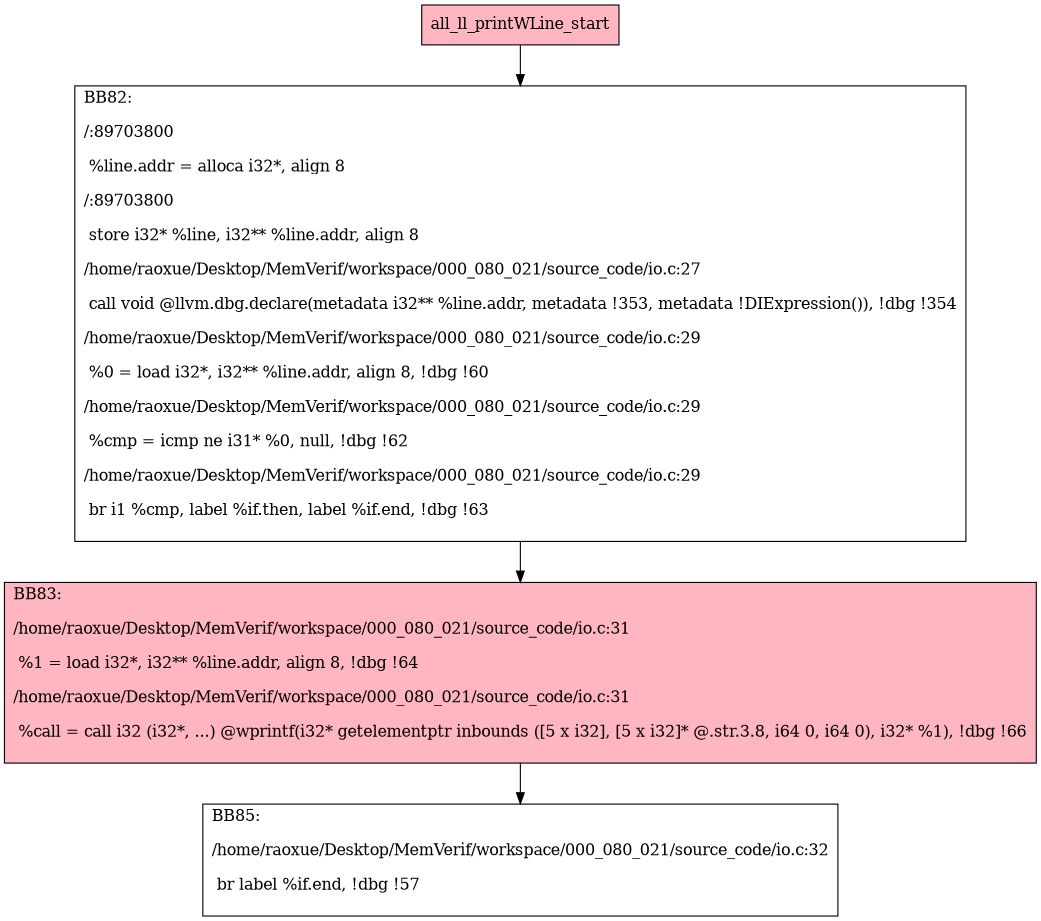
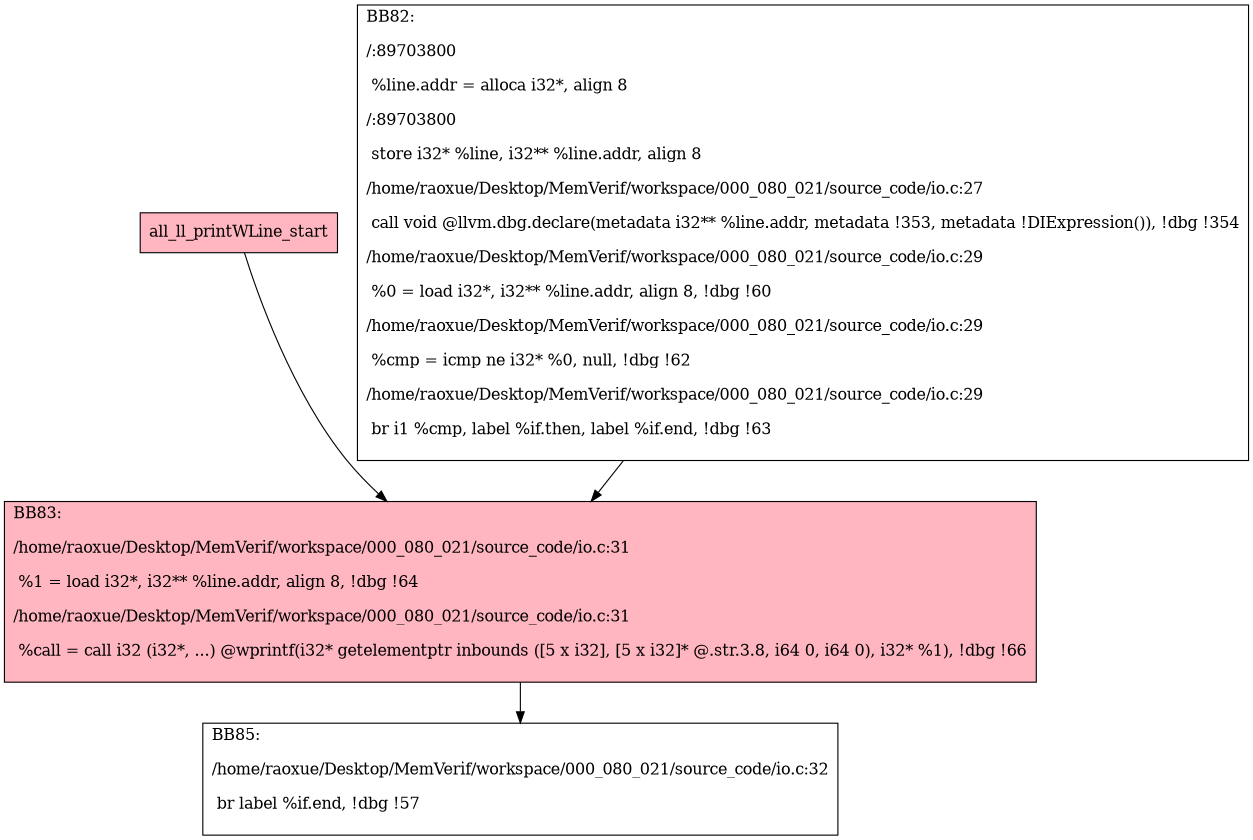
(520, 60) -> (297, 382)
(246, 442) -> (529, 361)
